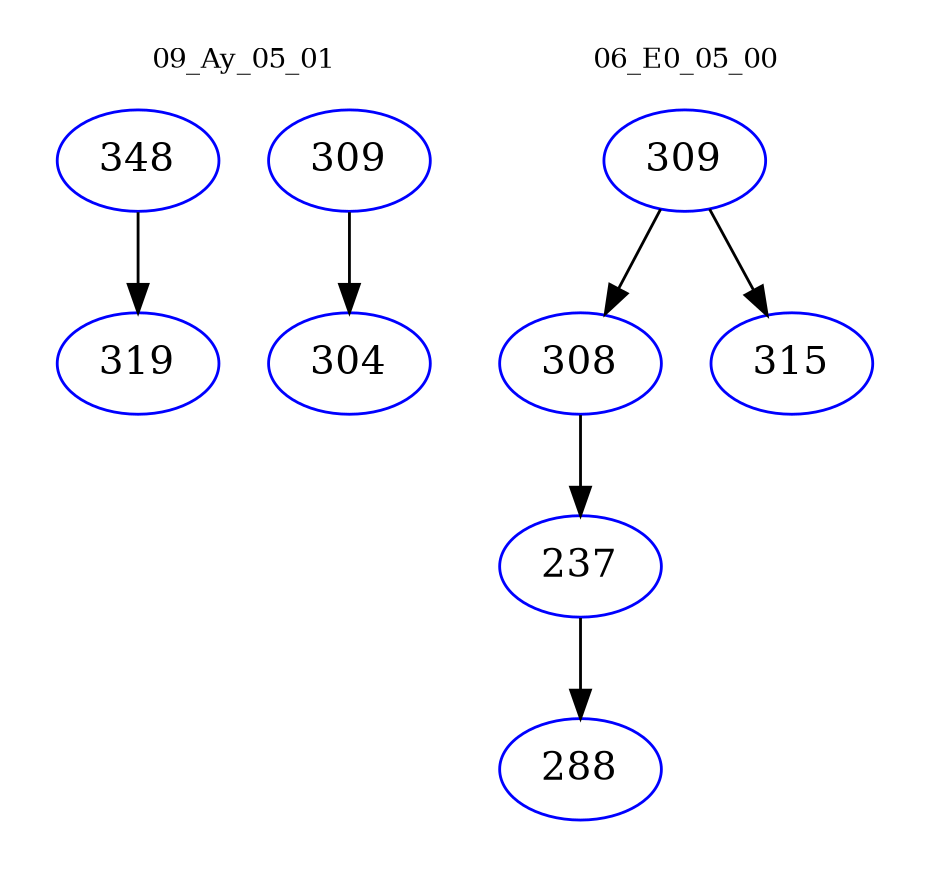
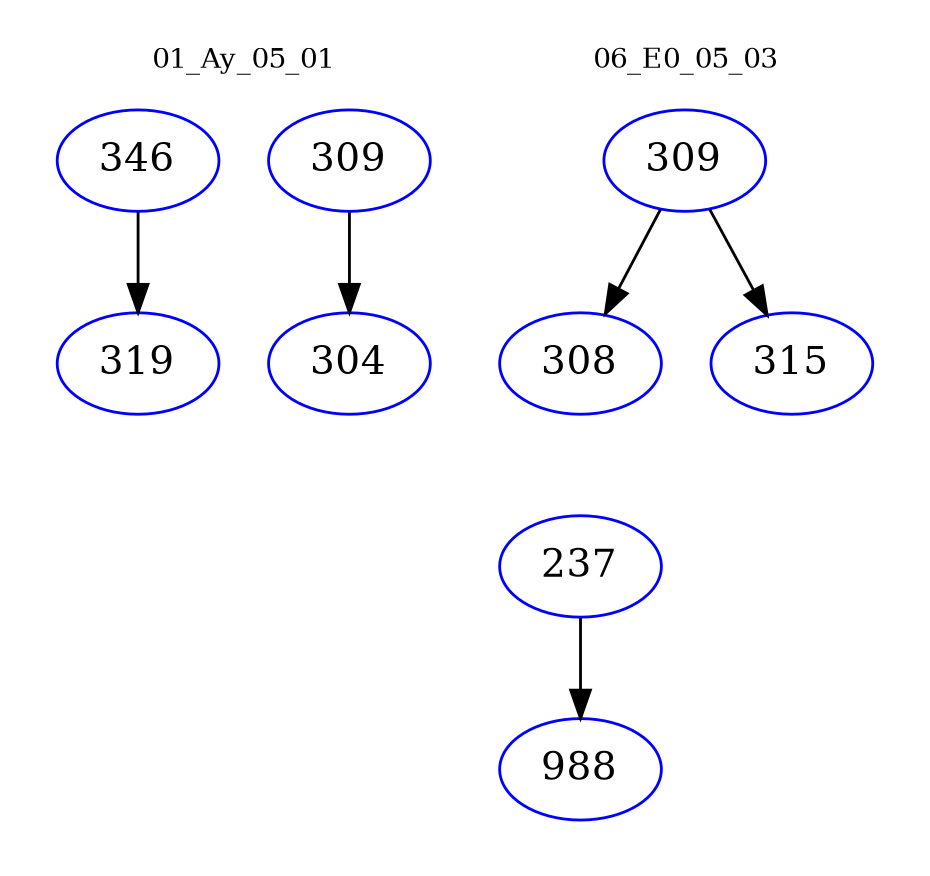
(244, 61) -> (244, 61)
(686, 61) -> (686, 61)
(138, 161) -> (138, 161)
(581, 451) -> none
(581, 769) -> (581, 769)
